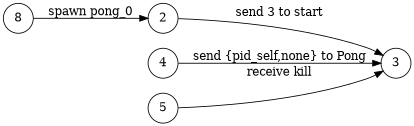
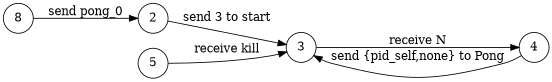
(91, 12) -> (86, 12)
none -> (414, 47)
